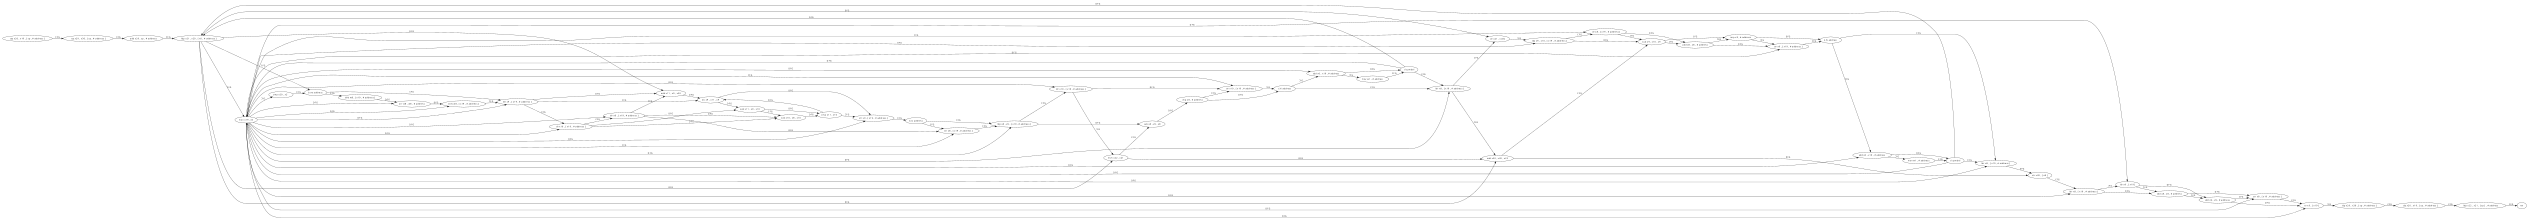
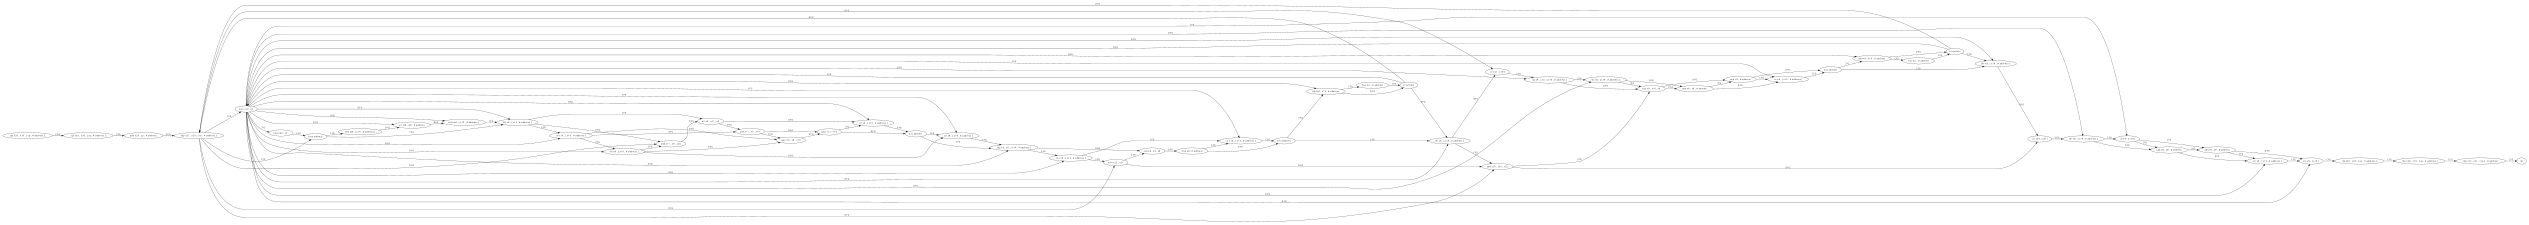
(775, 102) -> (872, 133)
